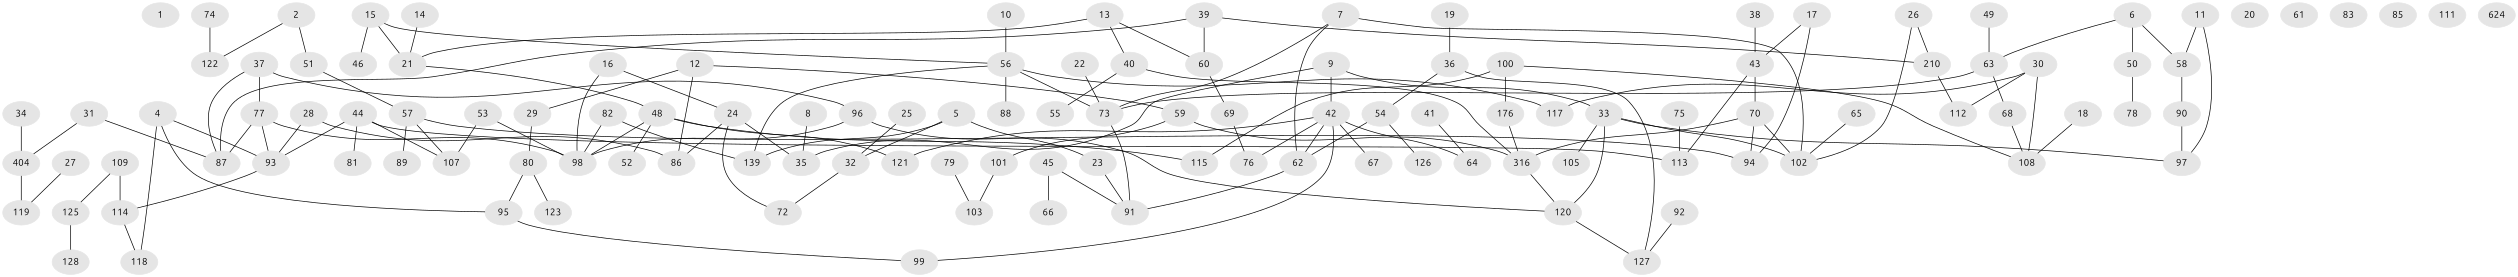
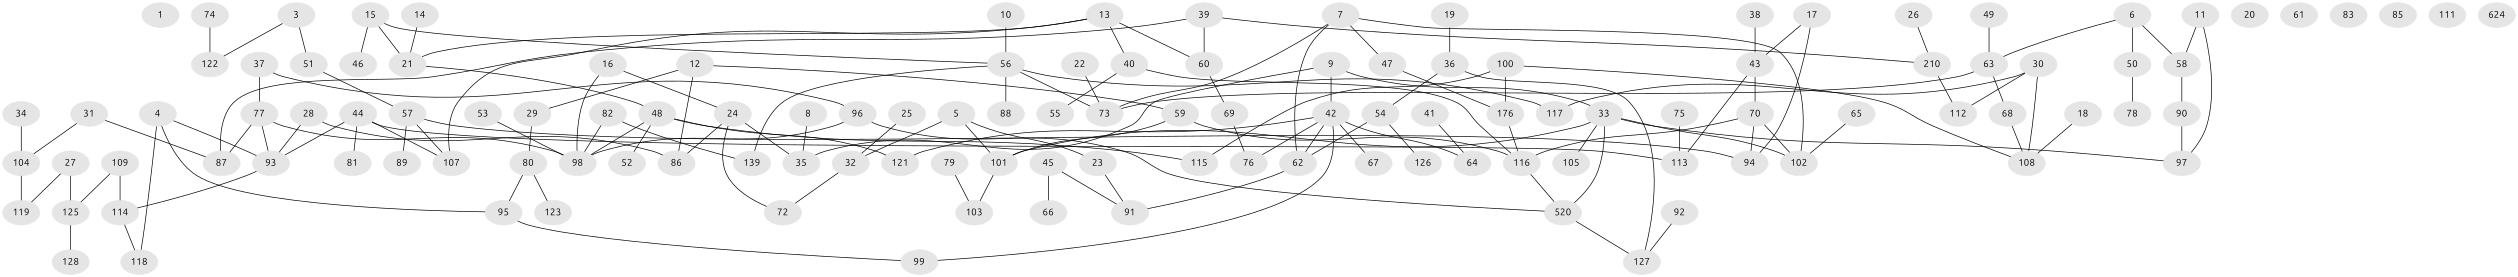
(296, 15) -> (296, 15)
none -> (1387, 64)
(211, 105) -> none
(1889, 113) -> none
(895, 135) -> (973, 134)
none -> (1302, 139)
(463, 145) -> (653, 39)
(1125, 162) -> none
(21, 163) -> (21, 163)
(1522, 163) -> (1522, 163)
none -> (71, 188)
(1563, 213) -> (1563, 213)
